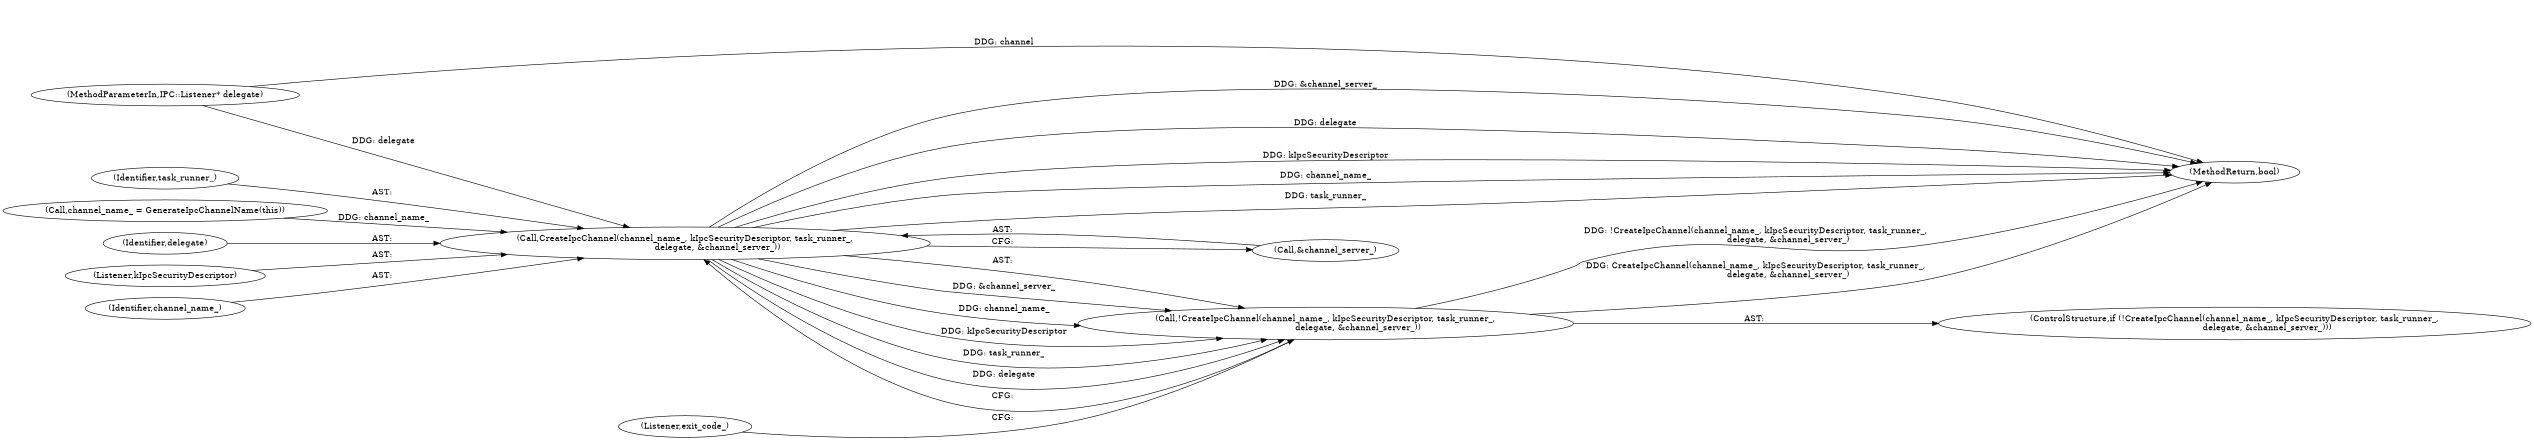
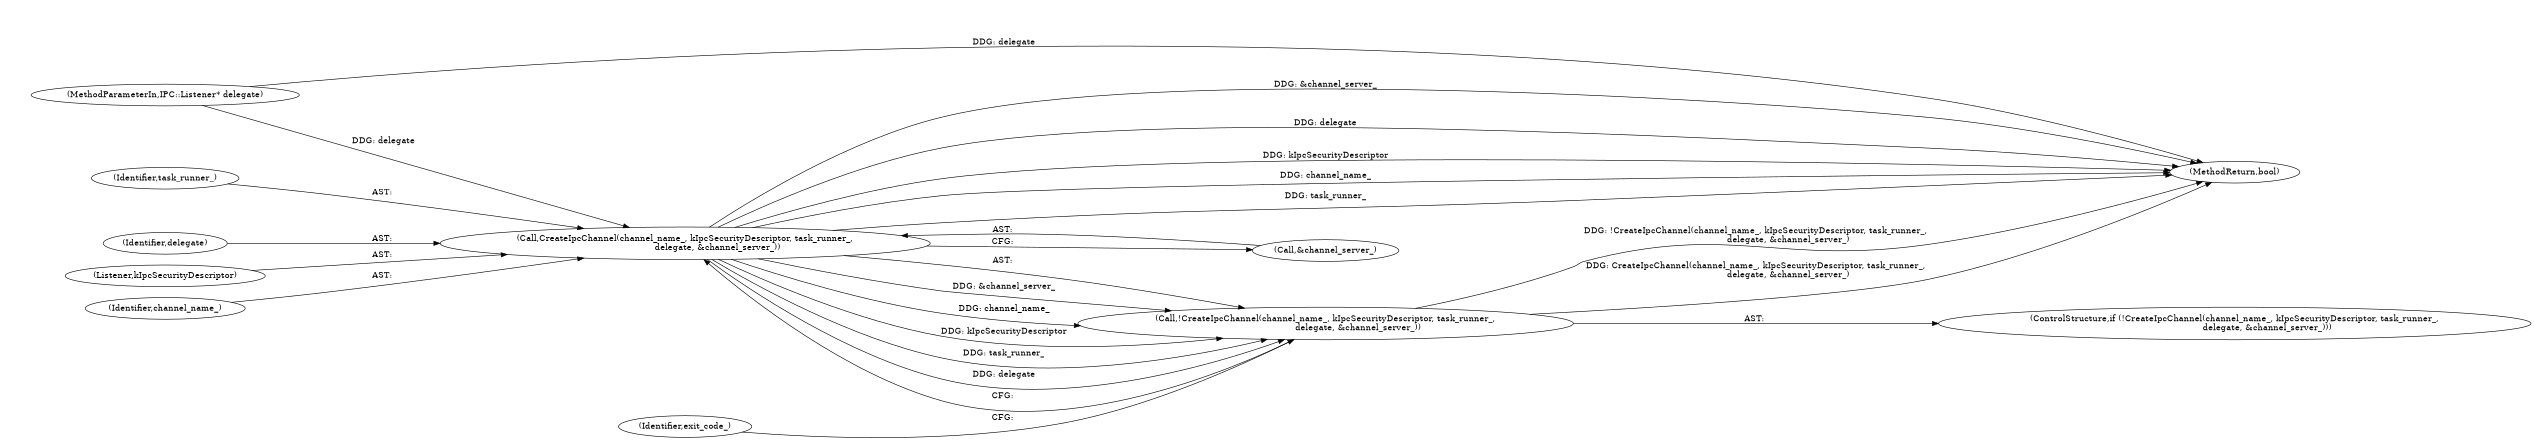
(1004, 42) -> (1004, 42)
(165, 211) -> none
(685, 427) -> (685, 427)
